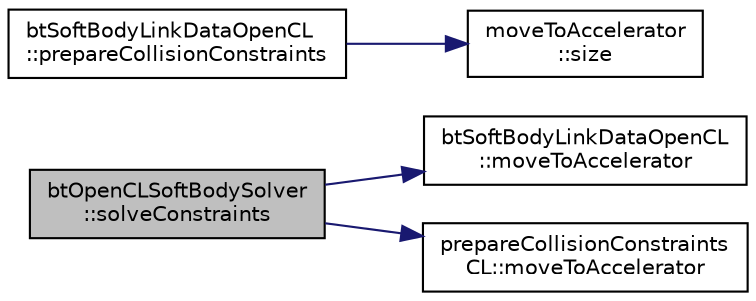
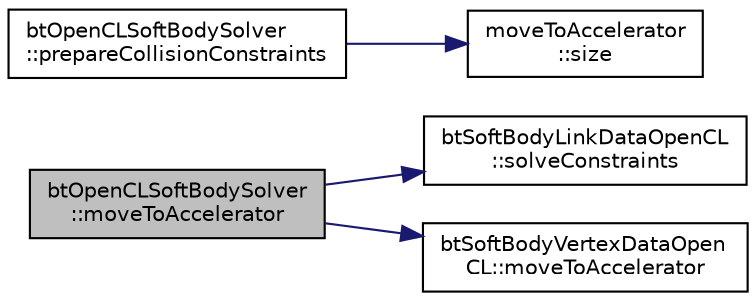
(177, 44) -> (177, 44)
(585, 151) -> (585, 151)
(177, 204) -> (177, 204)
(585, 257) -> (585, 257)
